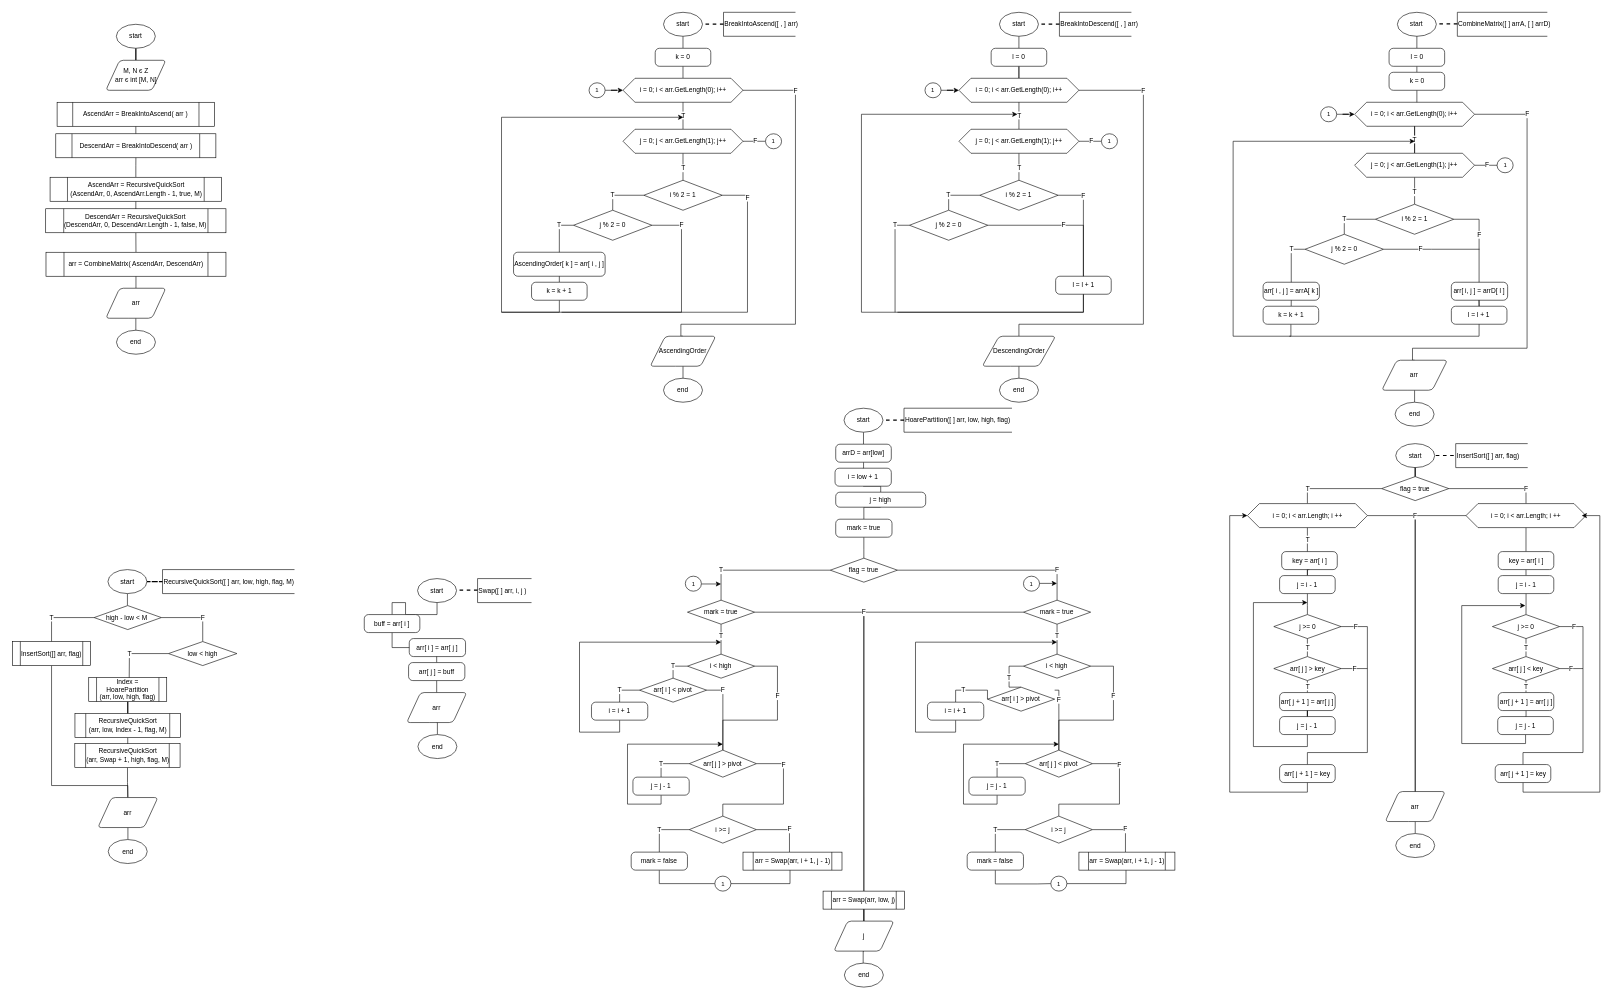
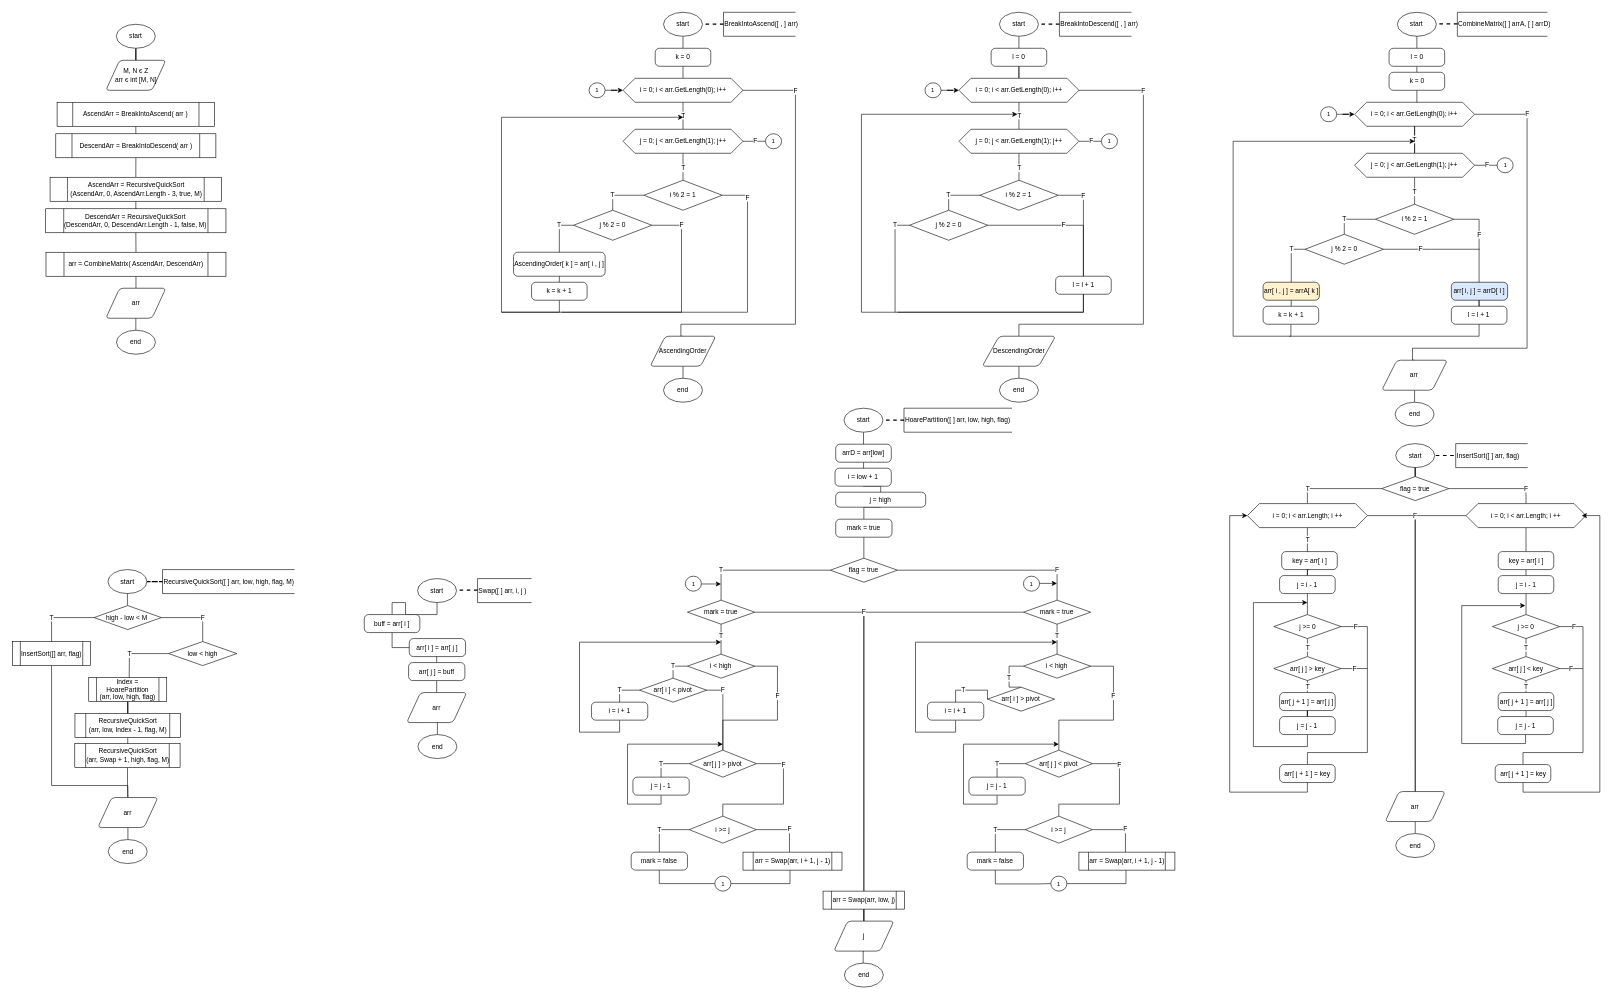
(136, 189) -> (136, 189)
(1291, 291) -> (1291, 291)
(1480, 291) -> (1480, 291)
(1059, 702) -> none
